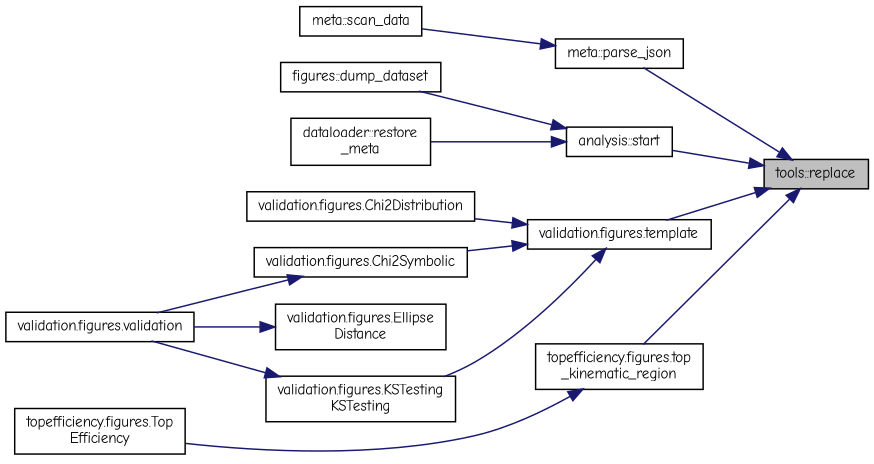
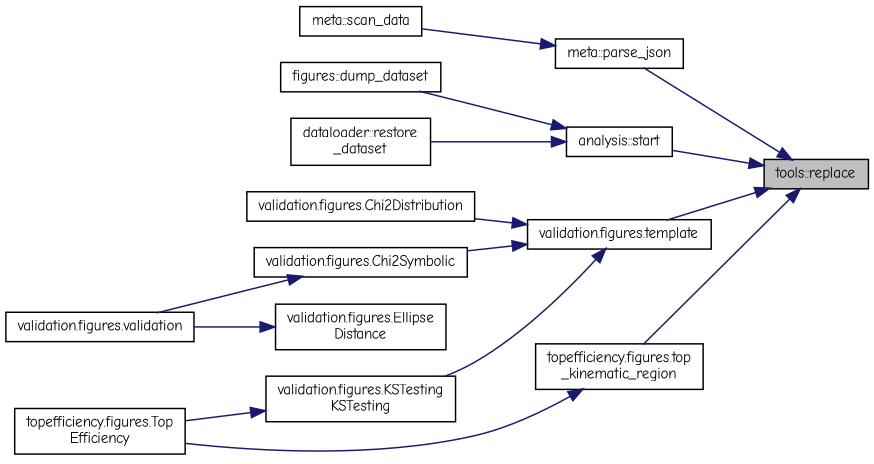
(361, 142) -> (361, 142)
(208, 357) -> (218, 417)
